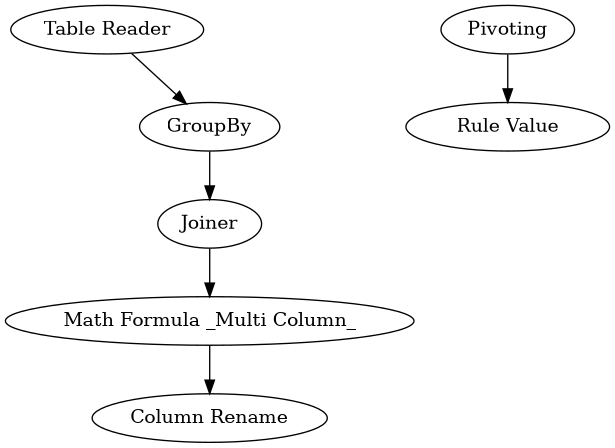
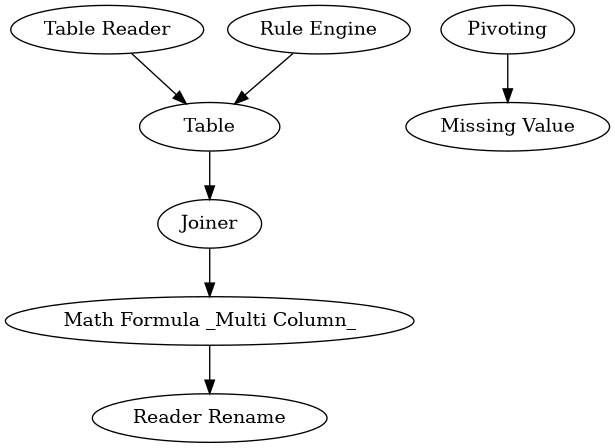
none -> (319, 30)
(210, 127) -> (210, 127)
(508, 127) -> (508, 127)
(210, 418) -> (210, 418)
